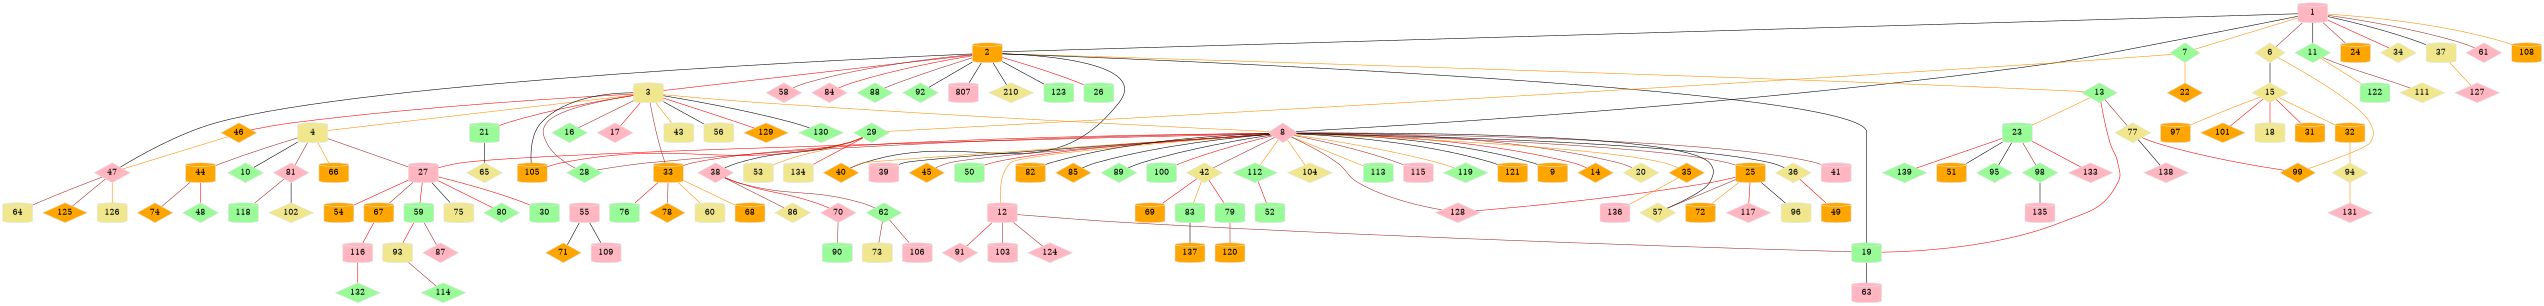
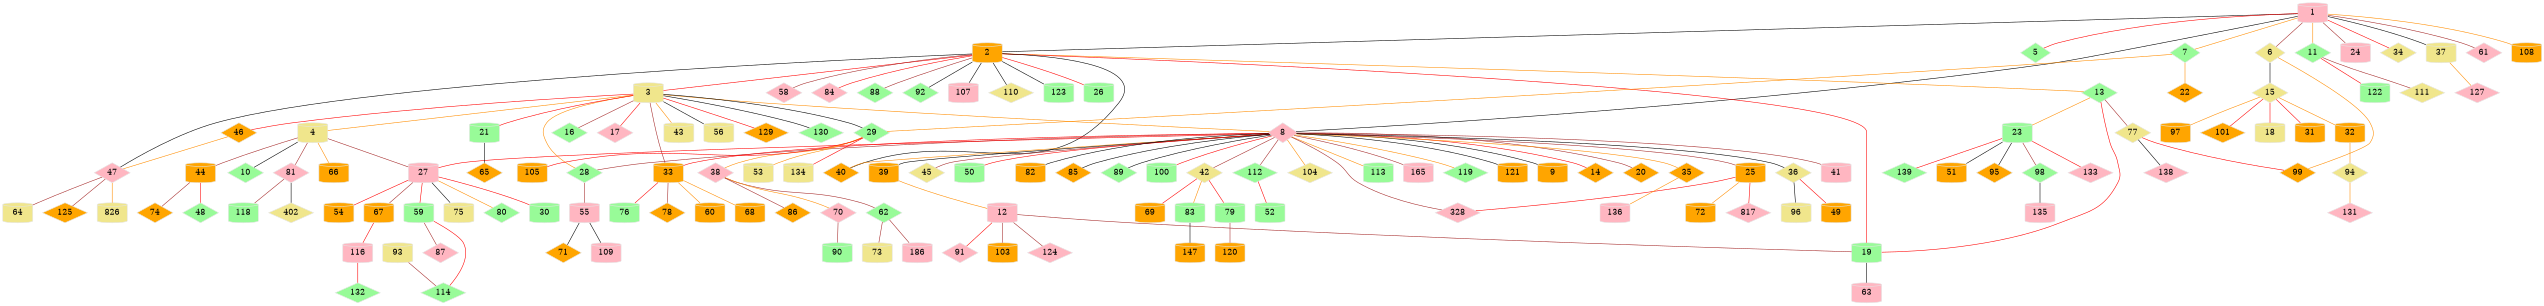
(2313, 33) -> (2313, 33)
none -> (2036, 53)
(2356, 53) -> (2356, 53)
(2341, 71) -> (2341, 71)
(1492, 79) -> (1492, 79)
(963, 93) -> (963, 93)
(1011, 93) -> (1011, 93)
(560, 114) -> (560, 114)
(549, 116) -> (774, 107)
(1119, 147) -> (943, 196)
(1269, 152) -> (1269, 152)
(794, 153) -> (794, 153)
(484, 173) -> (484, 173)
(884, 173) -> (884, 173)
(927, 173) -> (927, 173)
(1418, 173) -> (1418, 173)
(1641, 173) -> (1641, 173)
(1994, 173) -> (1994, 173)
none -> (584, 193)
(1773, 193) -> (1795, 193)
(465, 194) -> (465, 194)
(790, 196) -> (790, 196)
(112, 213) -> (112, 213)
(291, 213) -> (291, 213)
(710, 213) -> (710, 213)
(793, 213) -> (793, 213)
(1458, 213) -> (1458, 213)
(1658, 213) -> none
(1748, 213) -> (1748, 213)
(408, 233) -> (465, 248)
(917, 253) -> (917, 253)
(1003, 253) -> (1003, 253)
(1190, 253) -> (1190, 253)
